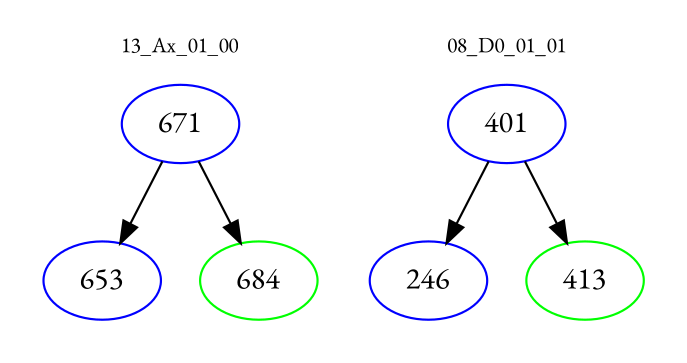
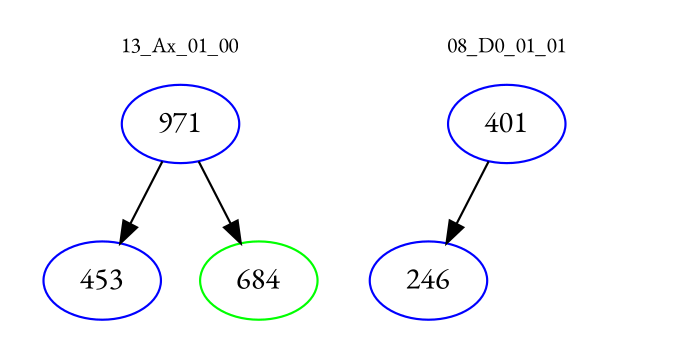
(181, 124) -> (181, 124)
(102, 281) -> (102, 281)
(585, 281) -> none
